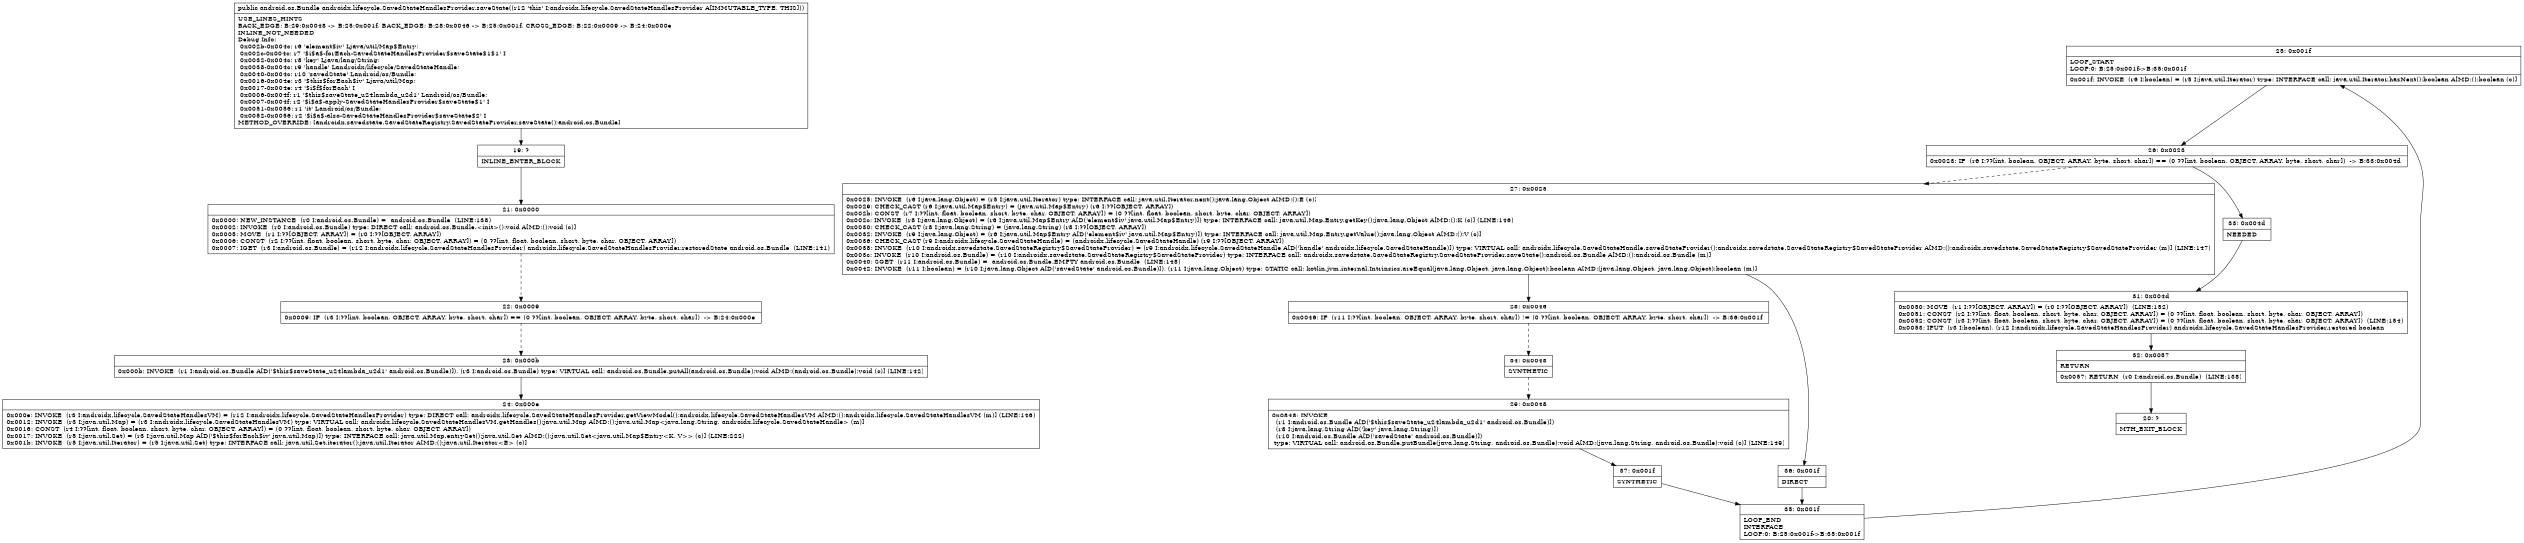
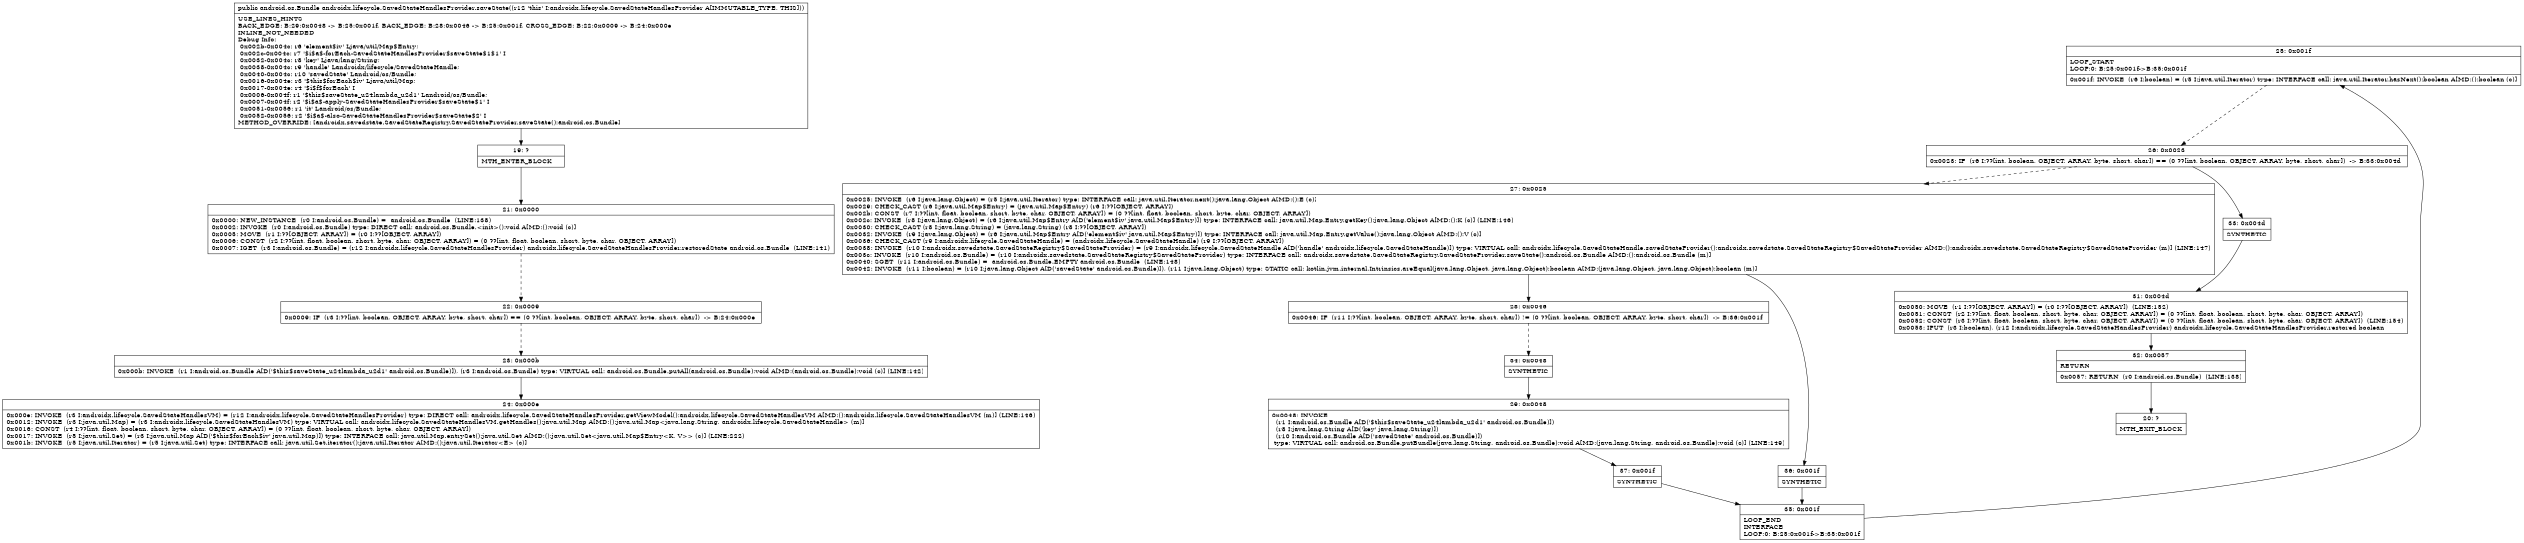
(2226, 114) -> (2226, 114)
(521, 161) -> (517, 161)
(2242, 234) -> (2247, 234)
(1529, 386) -> (1529, 386)
(1302, 415) -> (1302, 415)
(1795, 482) -> (1802, 482)
